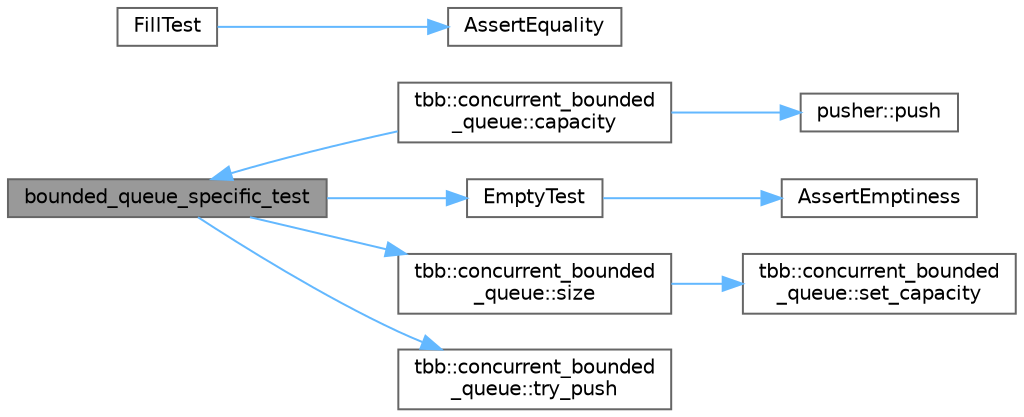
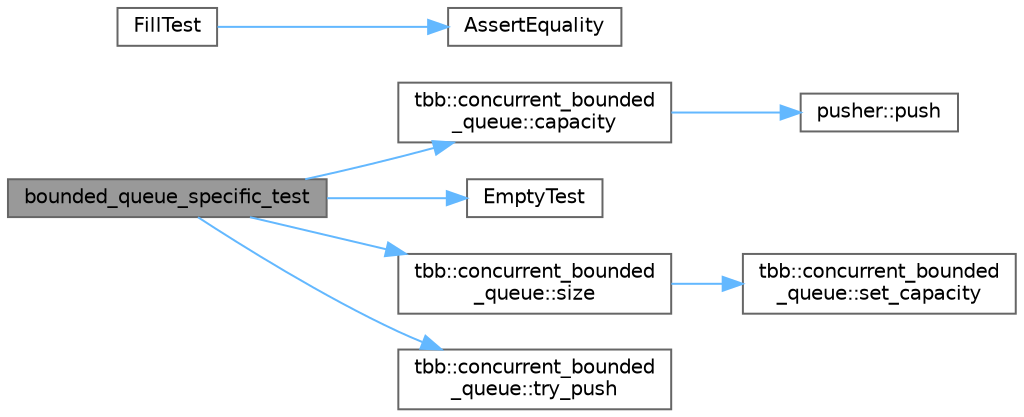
(314, 151) -> (370, 164)
(879, 198) -> none
